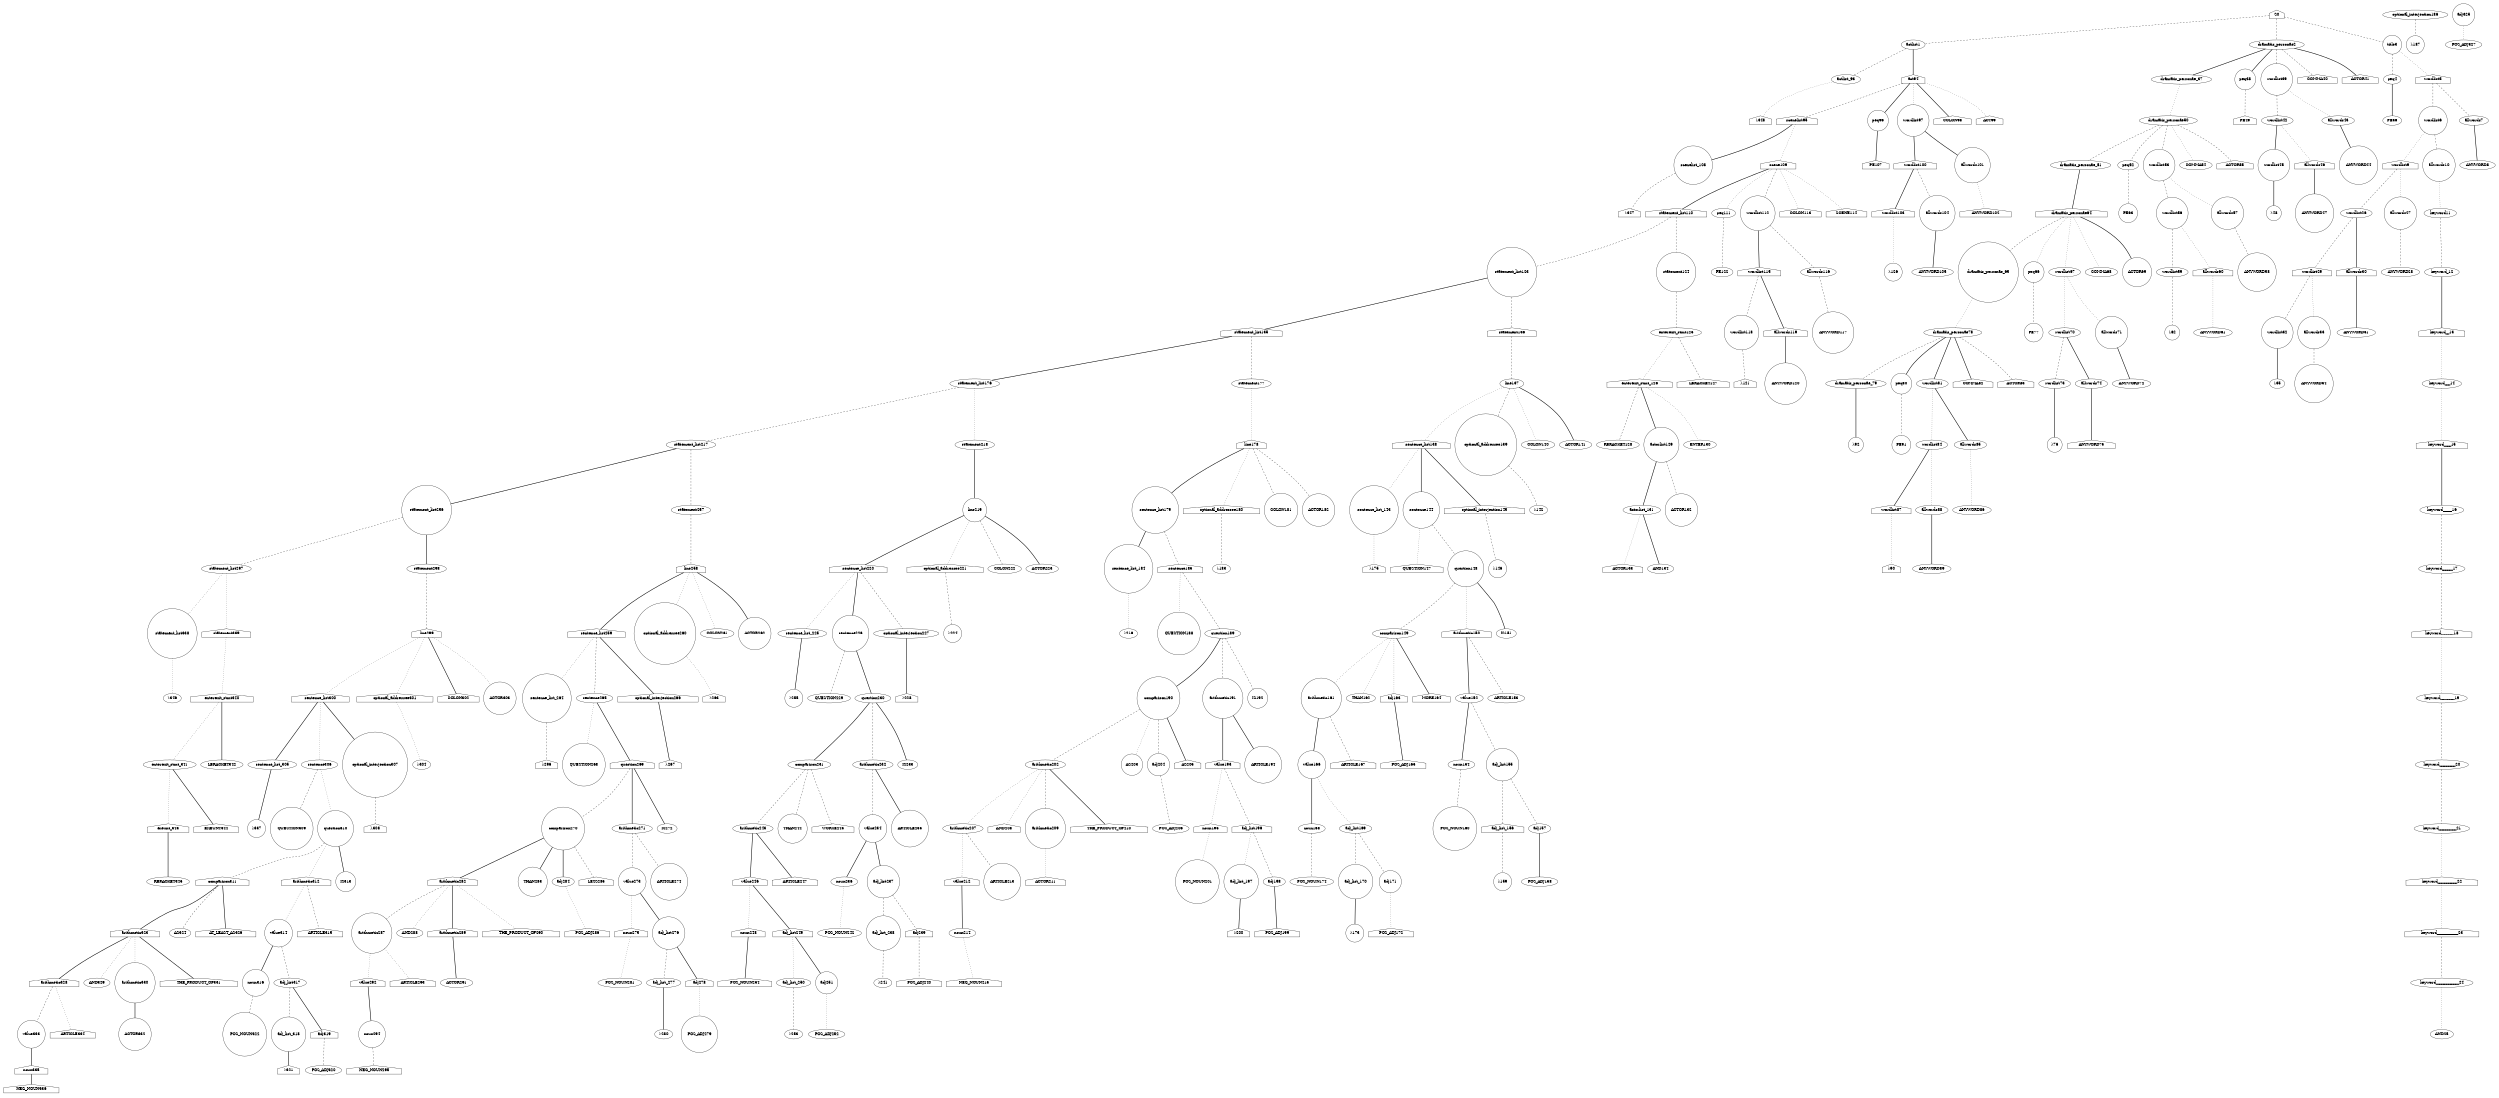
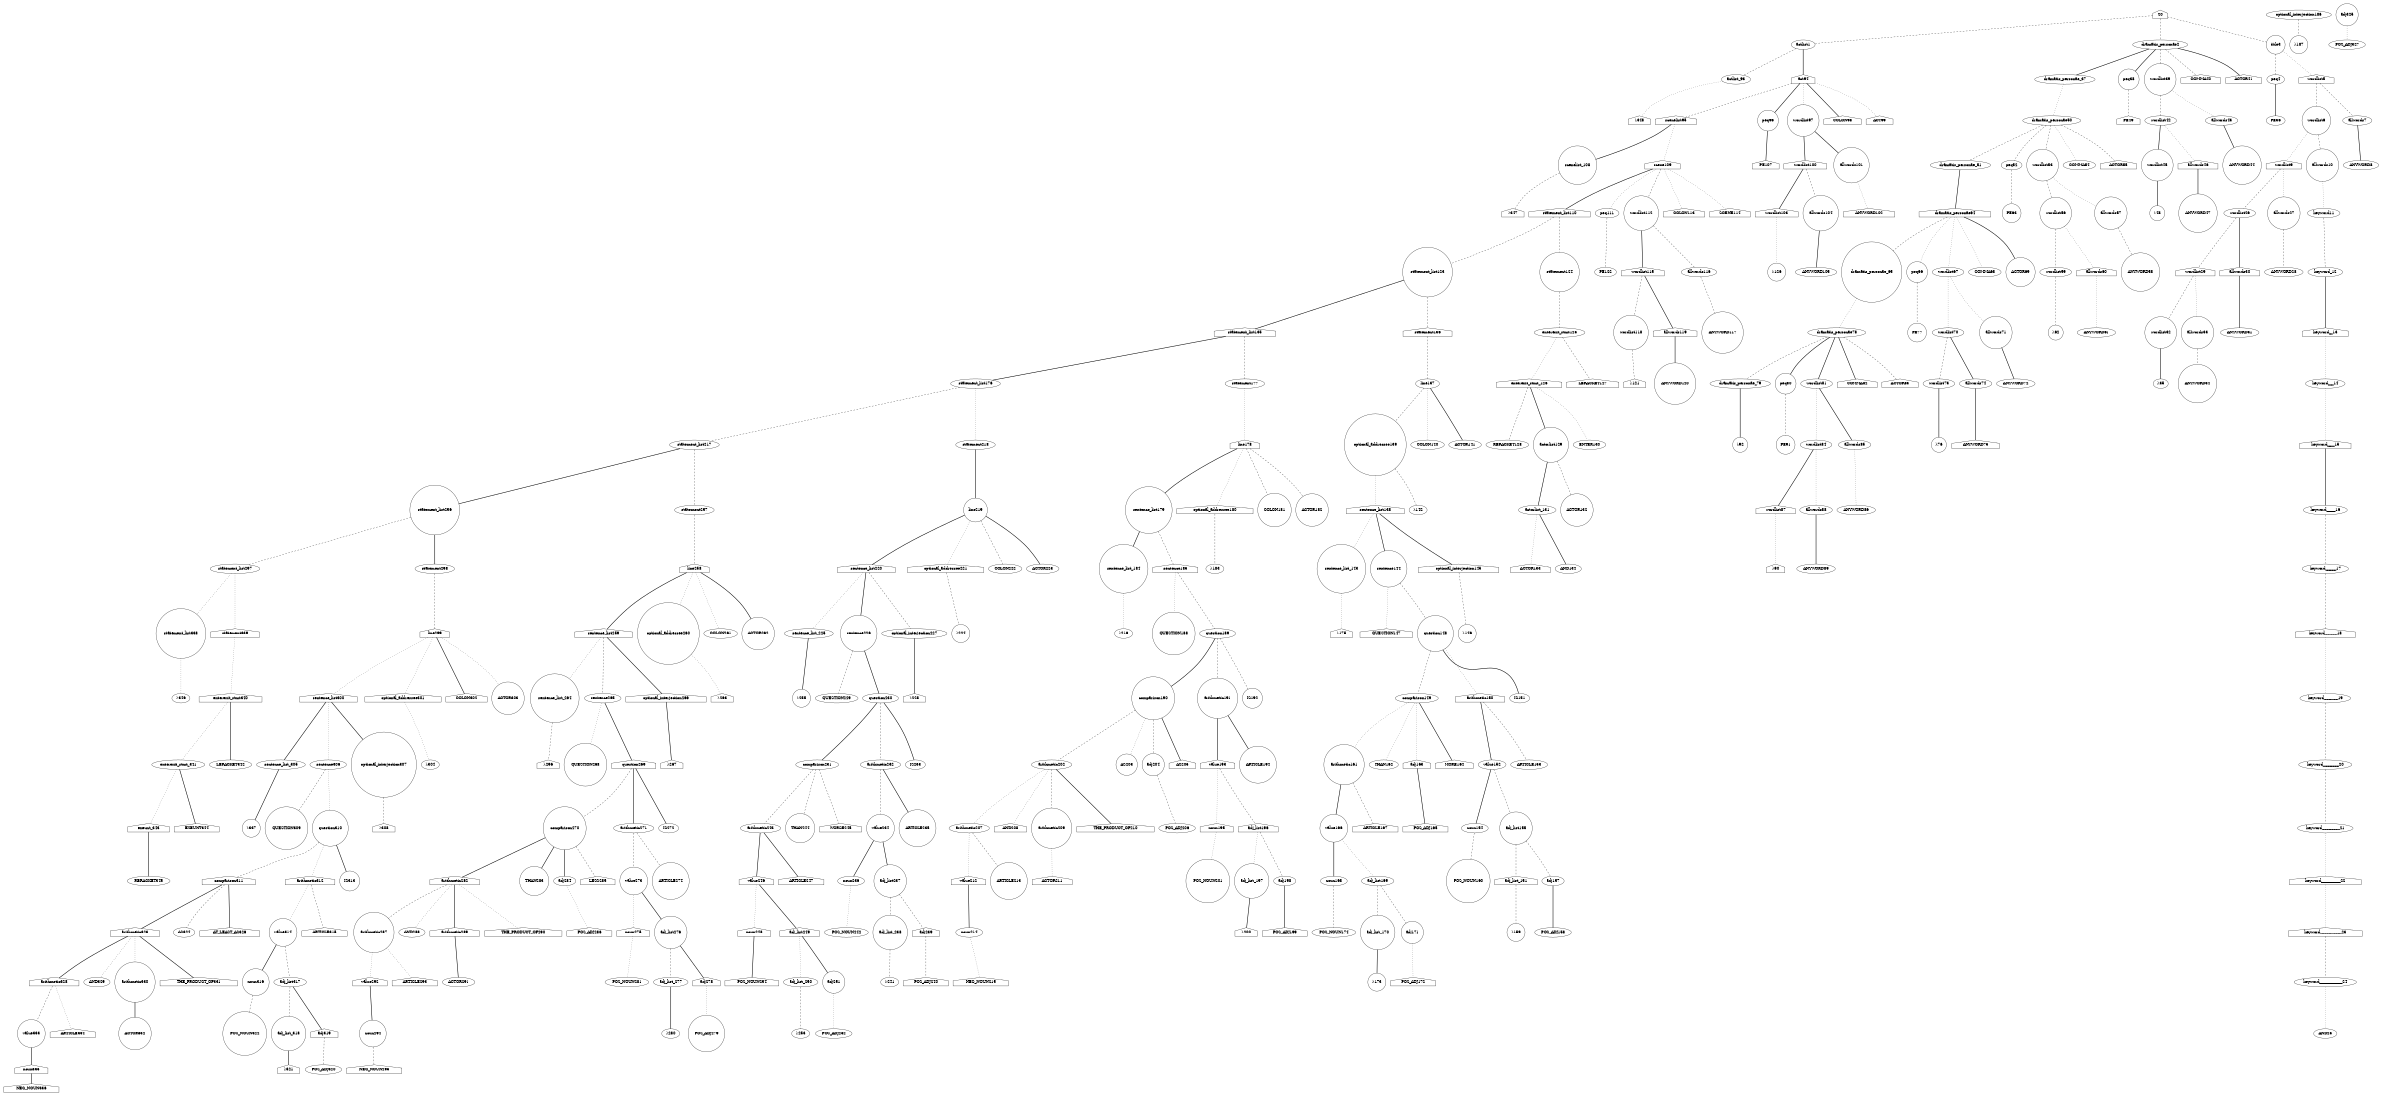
(1461, 409) -> (1375, 490)
(1503, 829) -> (1516, 881)
